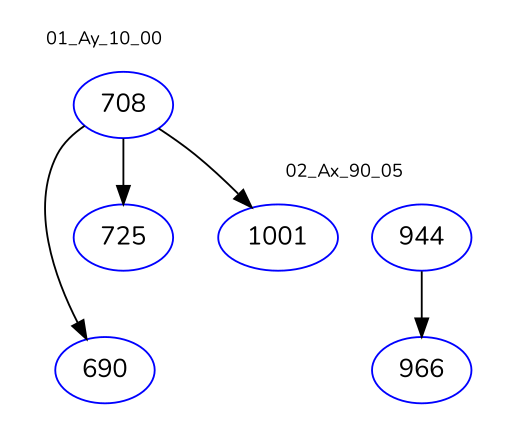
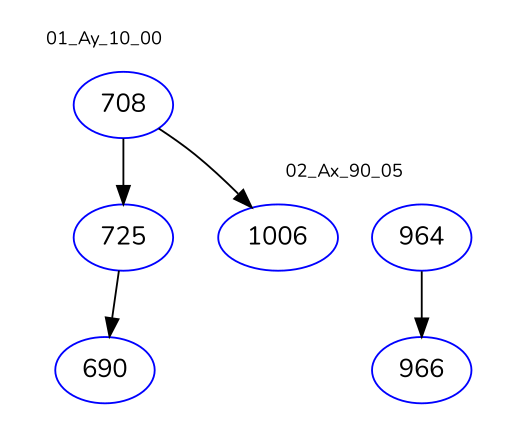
(46, 220) -> (116, 294)
(278, 238) -> (278, 238)
(422, 238) -> (422, 238)
